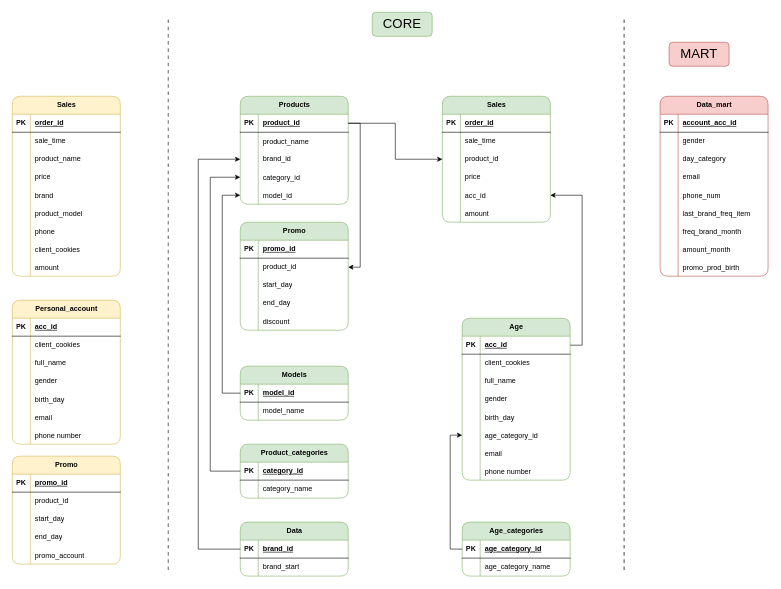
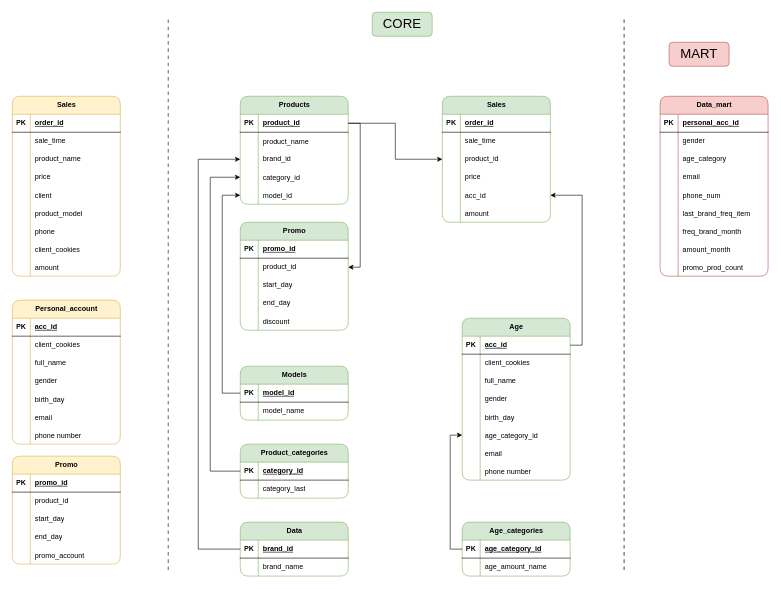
(710, 123) -> (711, 123)
(707, 159) -> (707, 159)
(45, 196) -> (45, 196)
(714, 268) -> (715, 268)
(289, 489) -> (288, 489)
(285, 567) -> (283, 567)
(519, 567) -> (515, 567)
